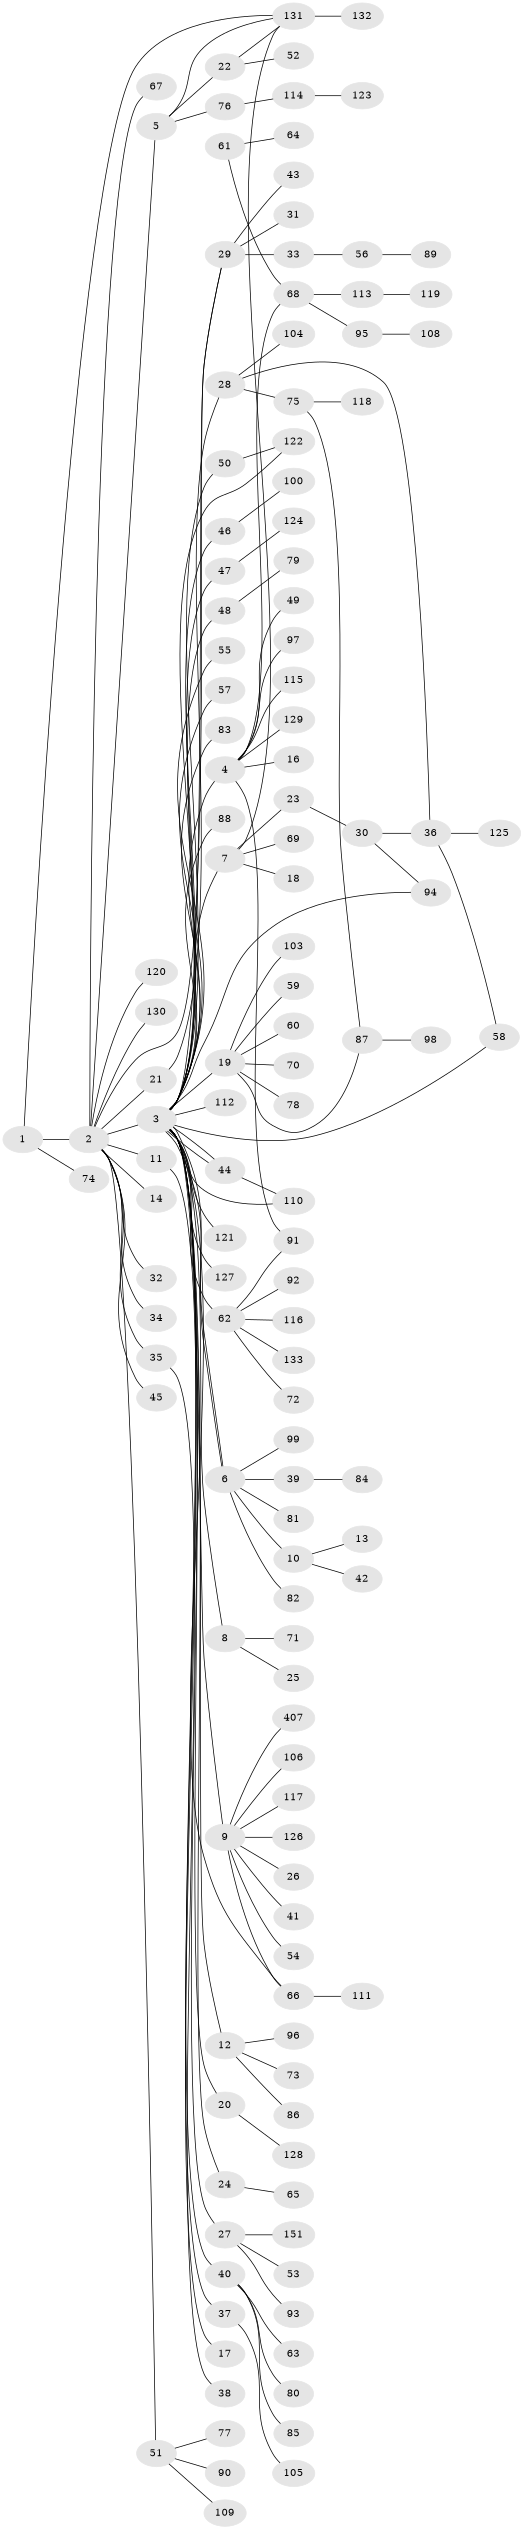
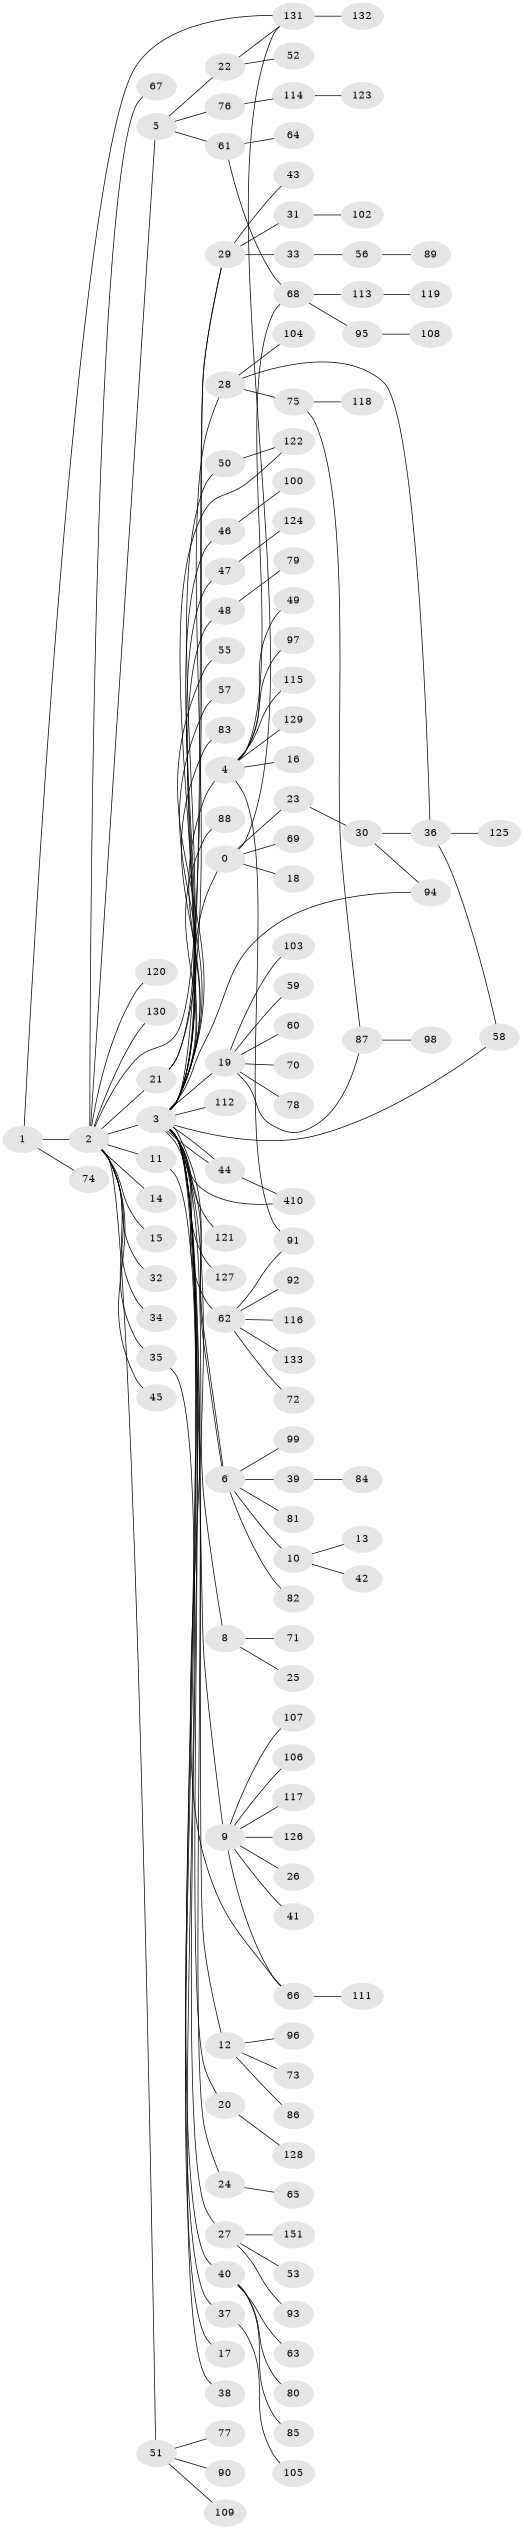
(203, 48) -> (191, 137)
none -> (362, 215)
(193, 792) -> (191, 772)
(225, 859) -> (225, 859)
(294, 1201) -> (294, 1201)
none -> (156, 1239)
(294, 1718) -> (294, 1718)
(294, 1957) -> none
